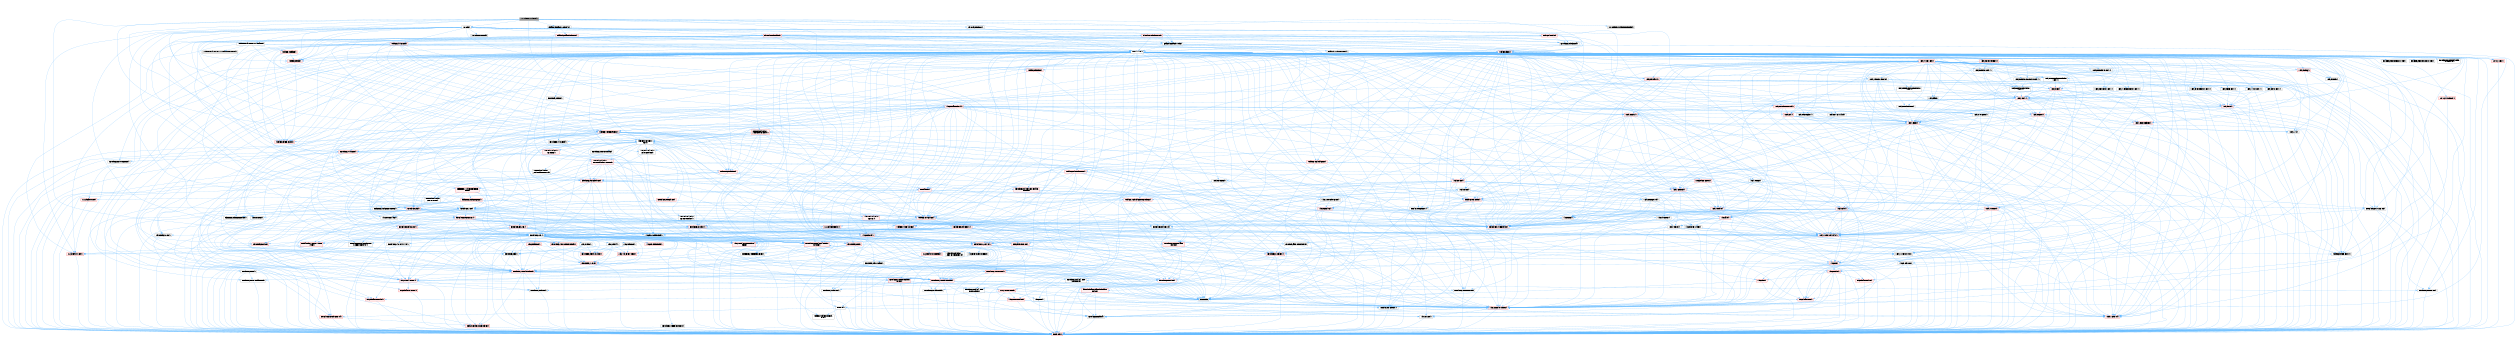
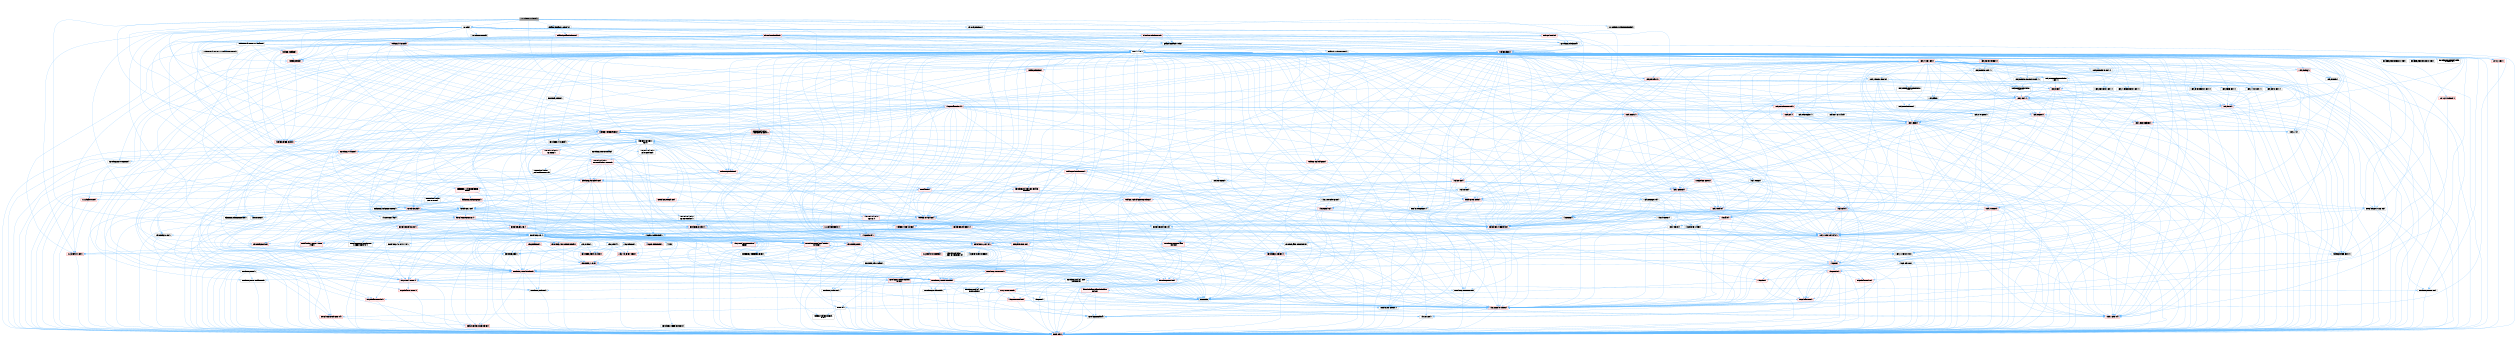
none -> (669, 244)
